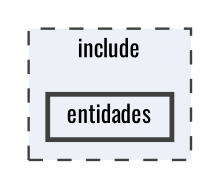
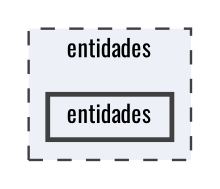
(110, 51) -> (110, 51)
